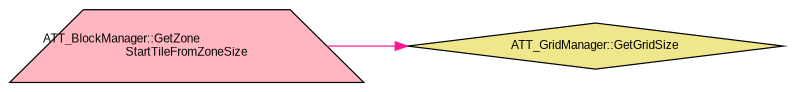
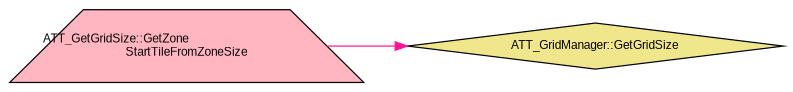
(187, 46) -> (187, 46)
